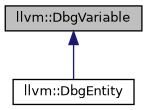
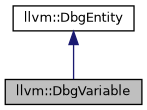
(74, 62) -> (74, 62)
